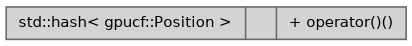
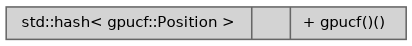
(341, 22) -> (344, 22)
